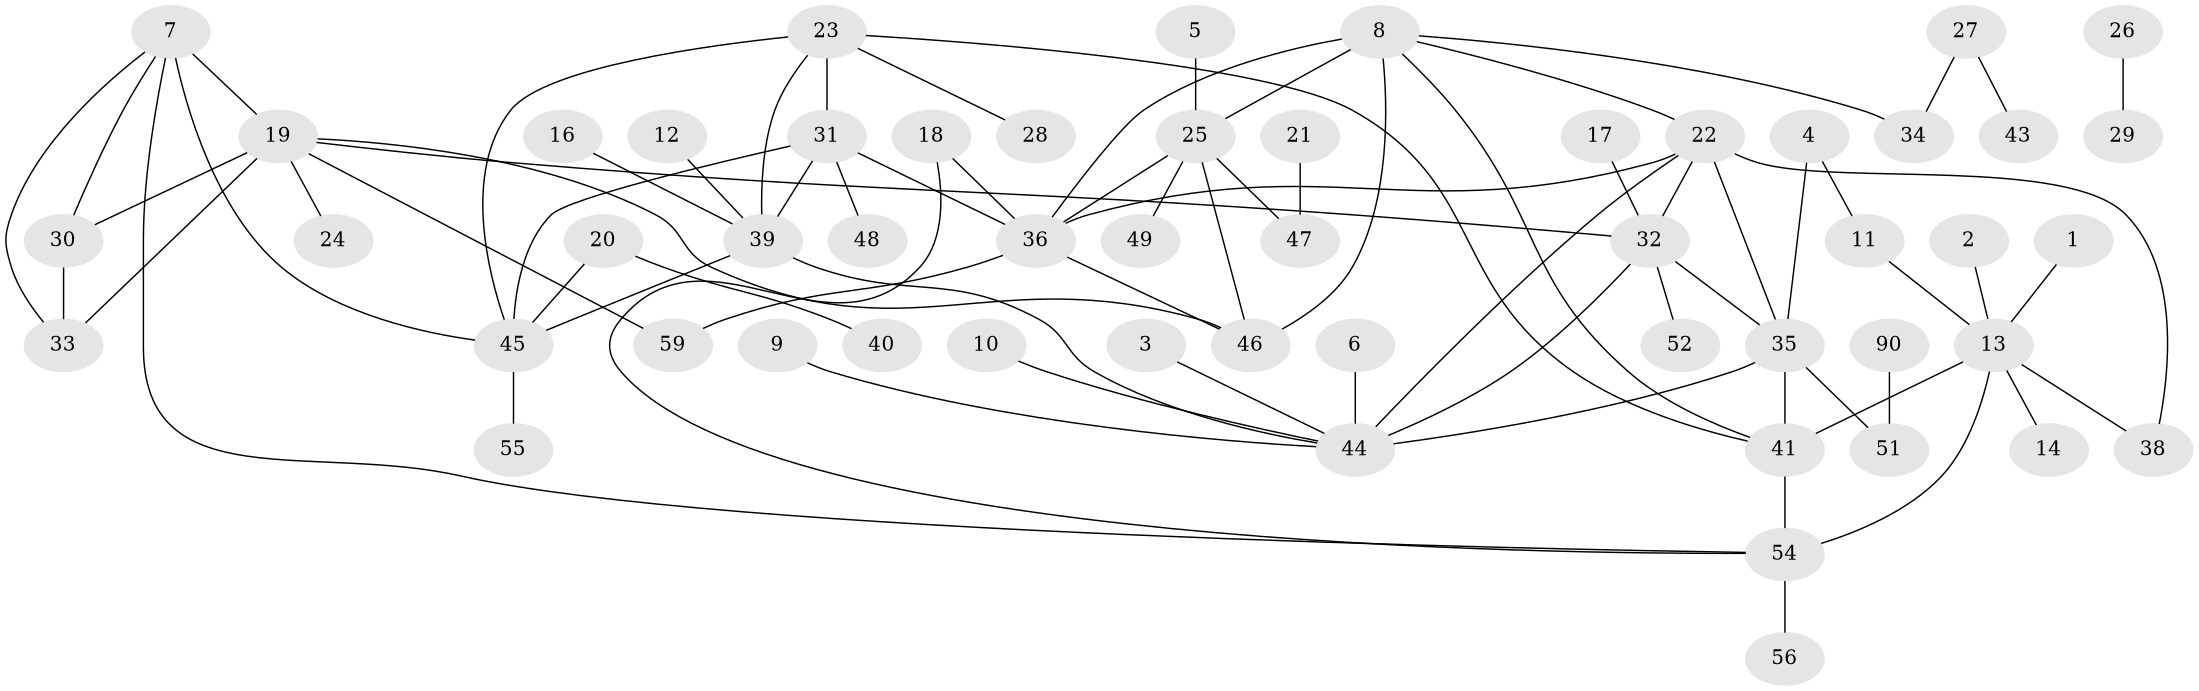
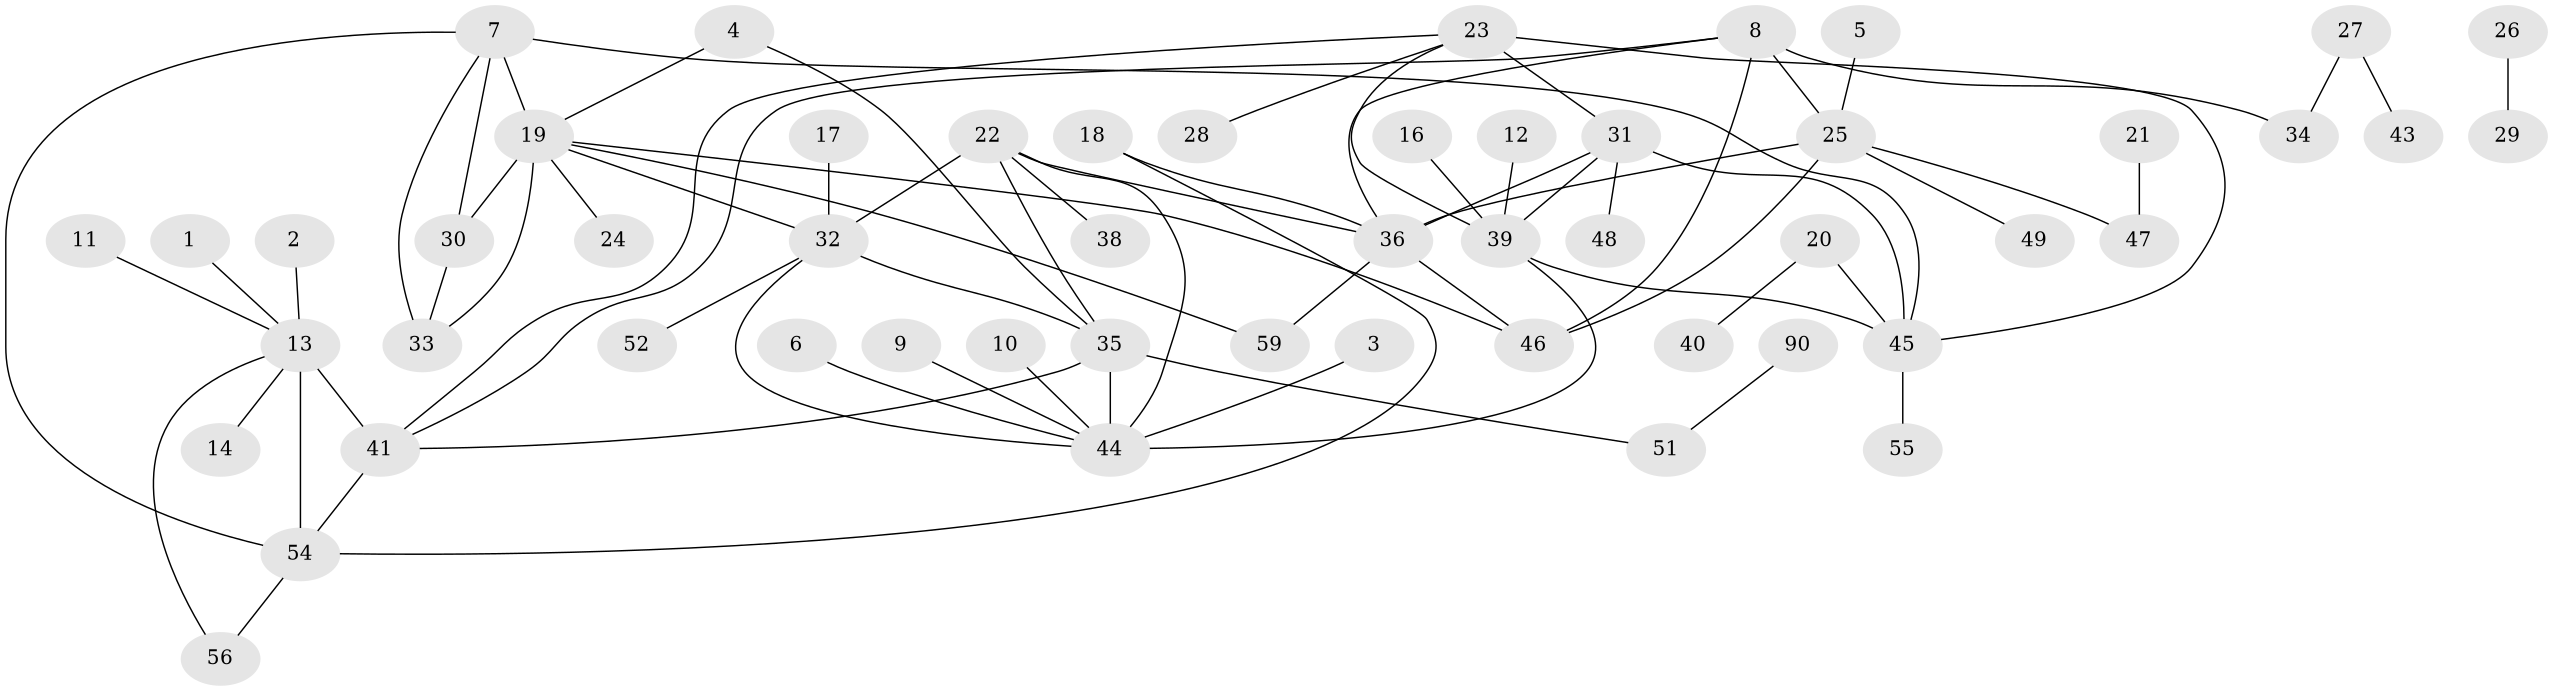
(1547, 76) -> none
(1837, 189) -> (634, 84)
(2074, 398) -> (154, 473)
